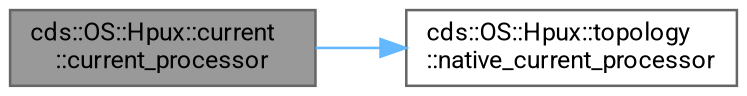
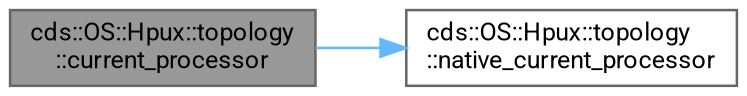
(163, 48) -> (163, 48)
